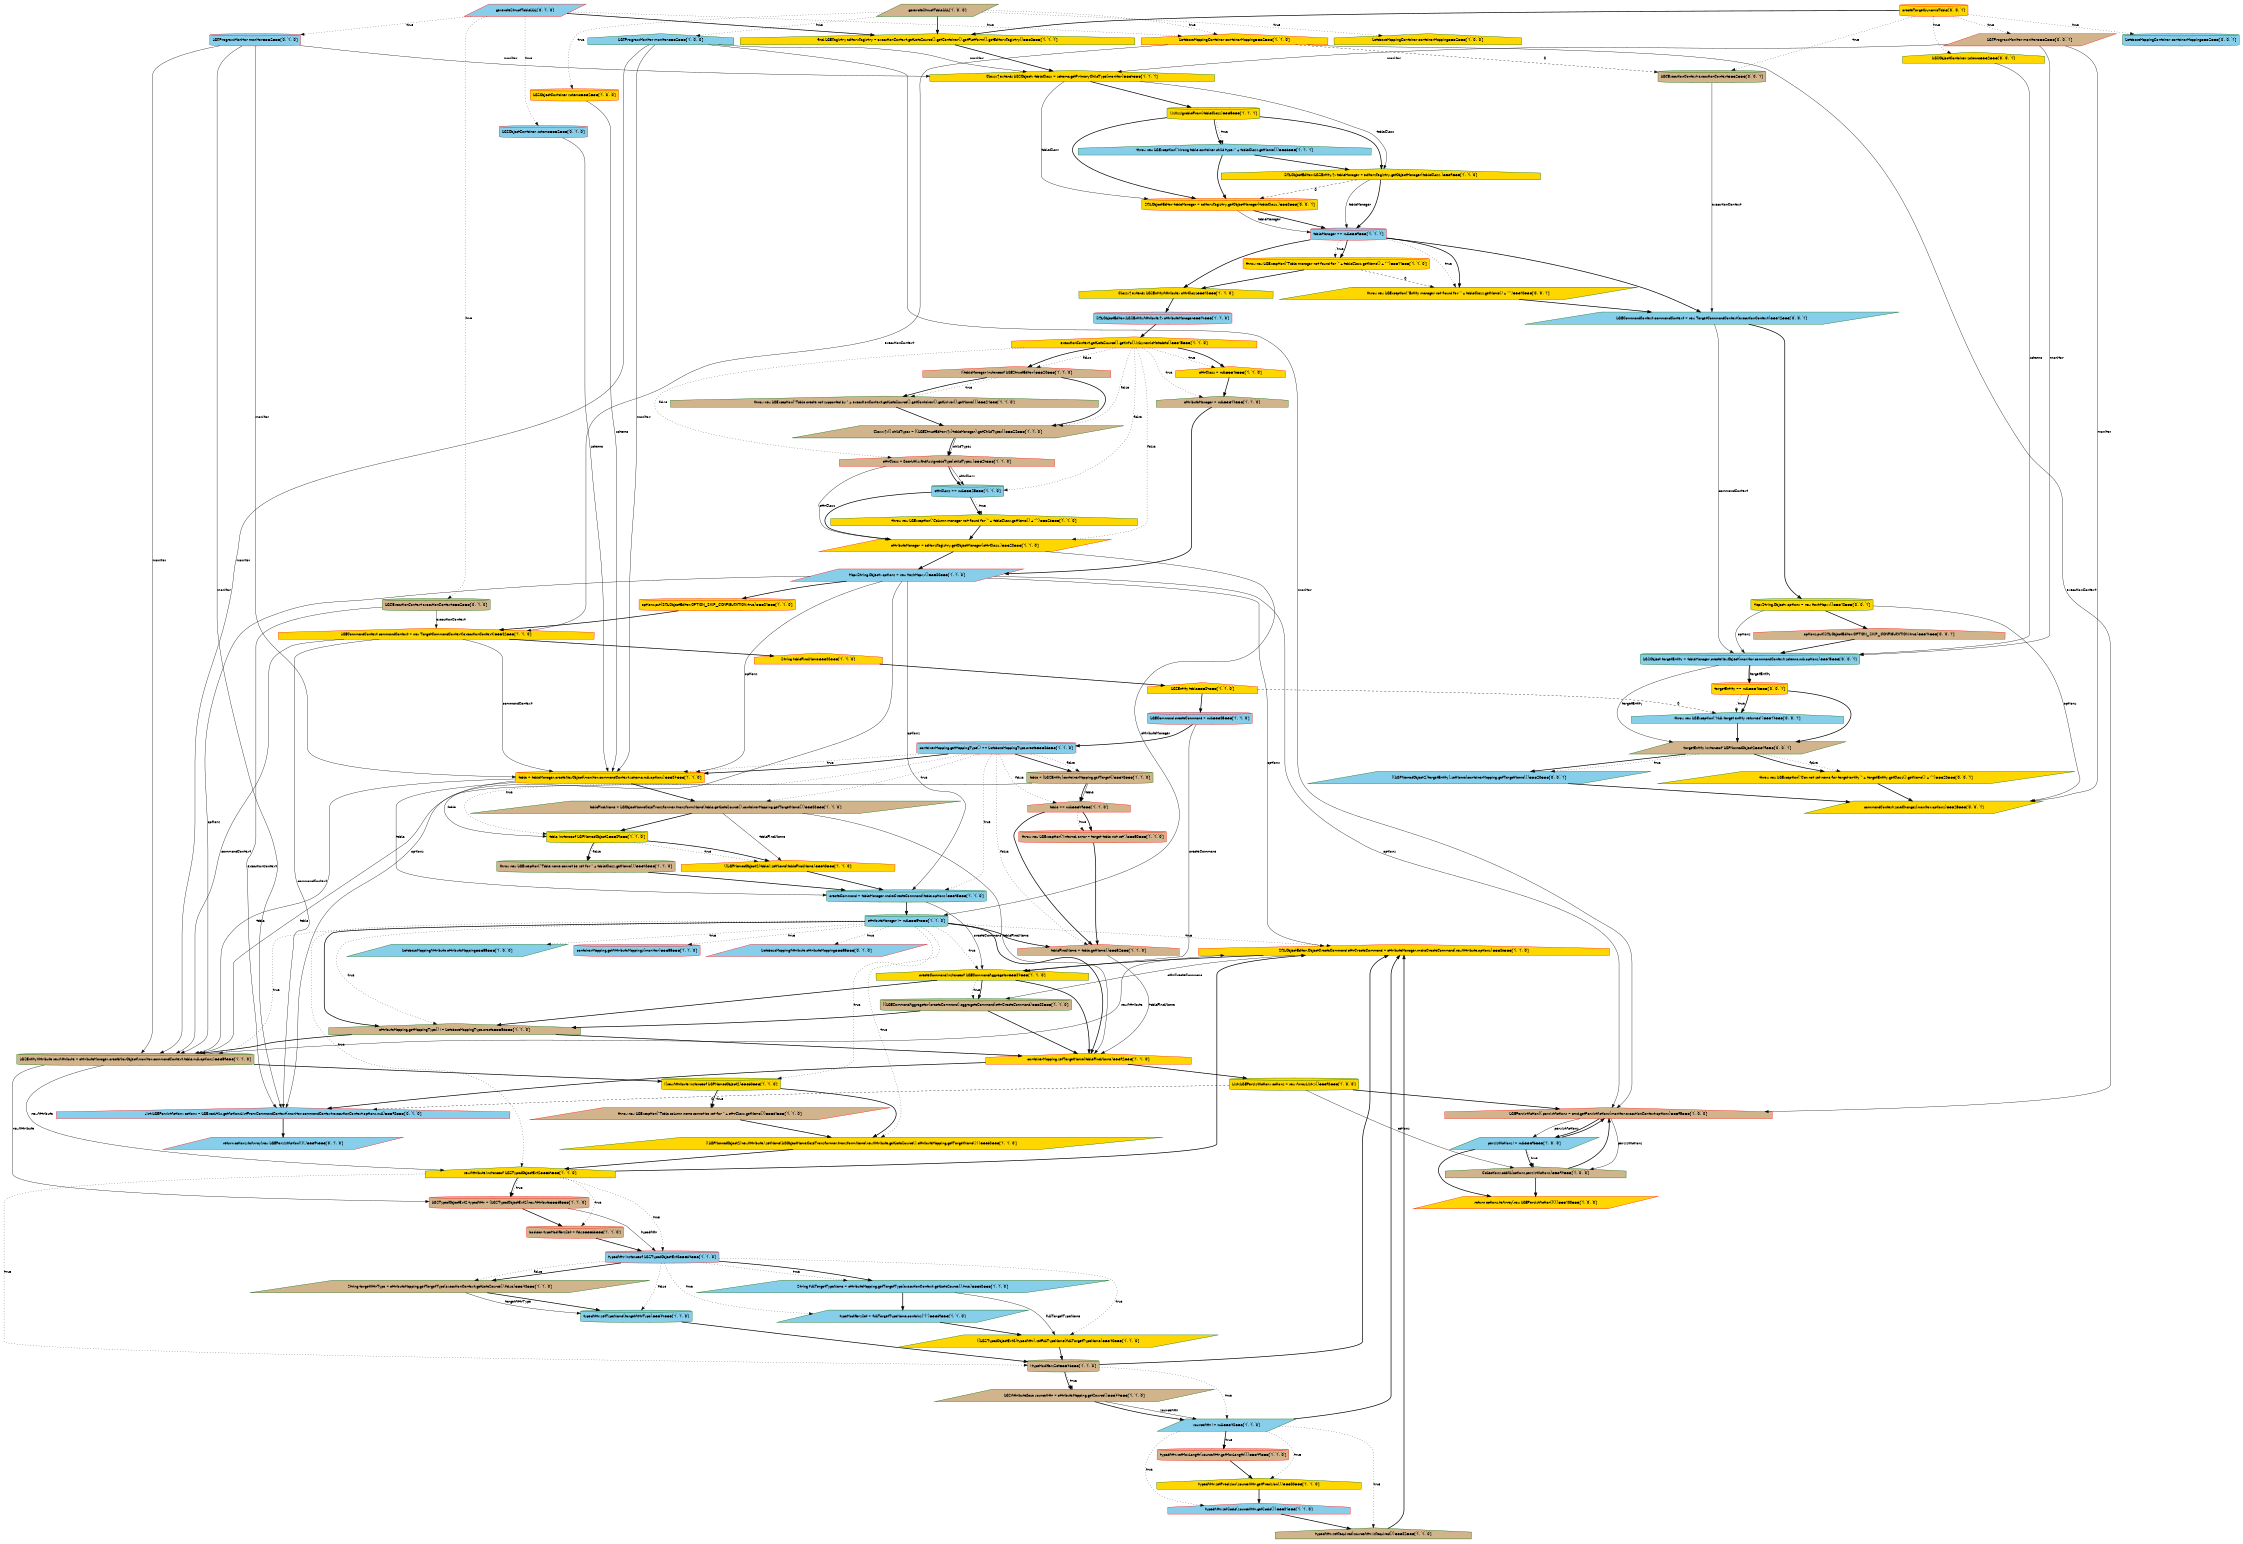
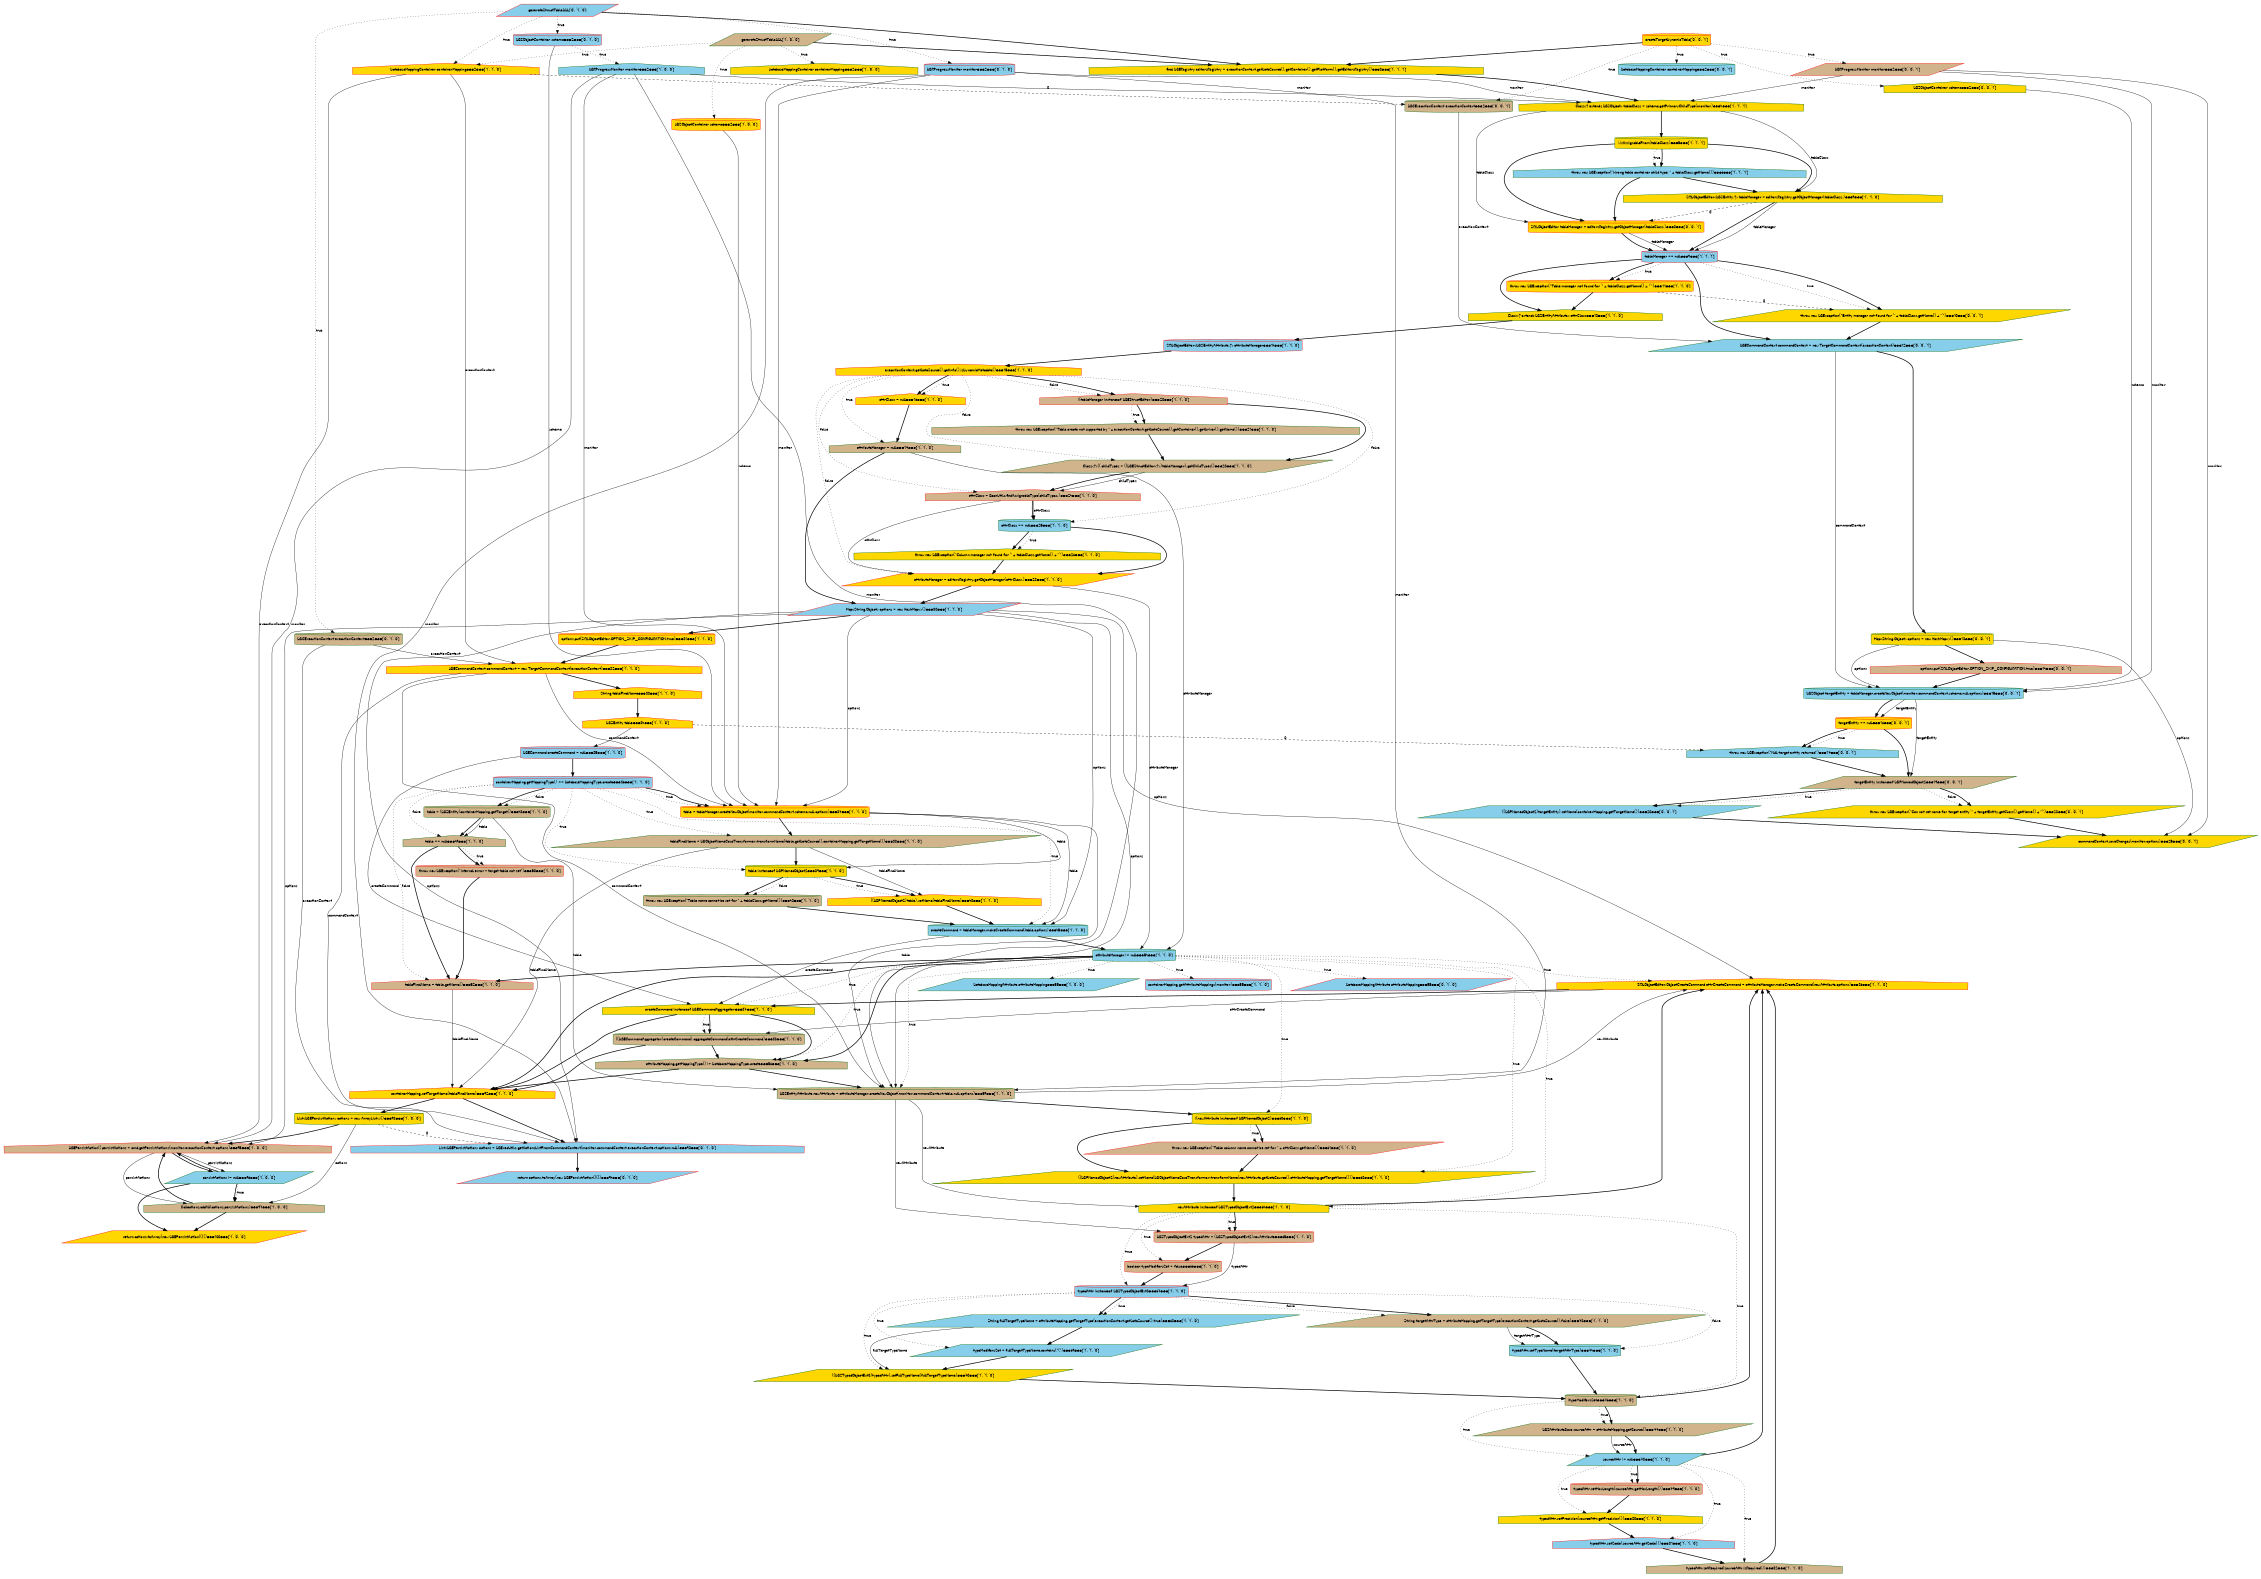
(791, 26) -> (594, 54)
none -> (1183, 592)
(1201, 701) -> (615, 738)
(1079, 807) -> (454, 842)
